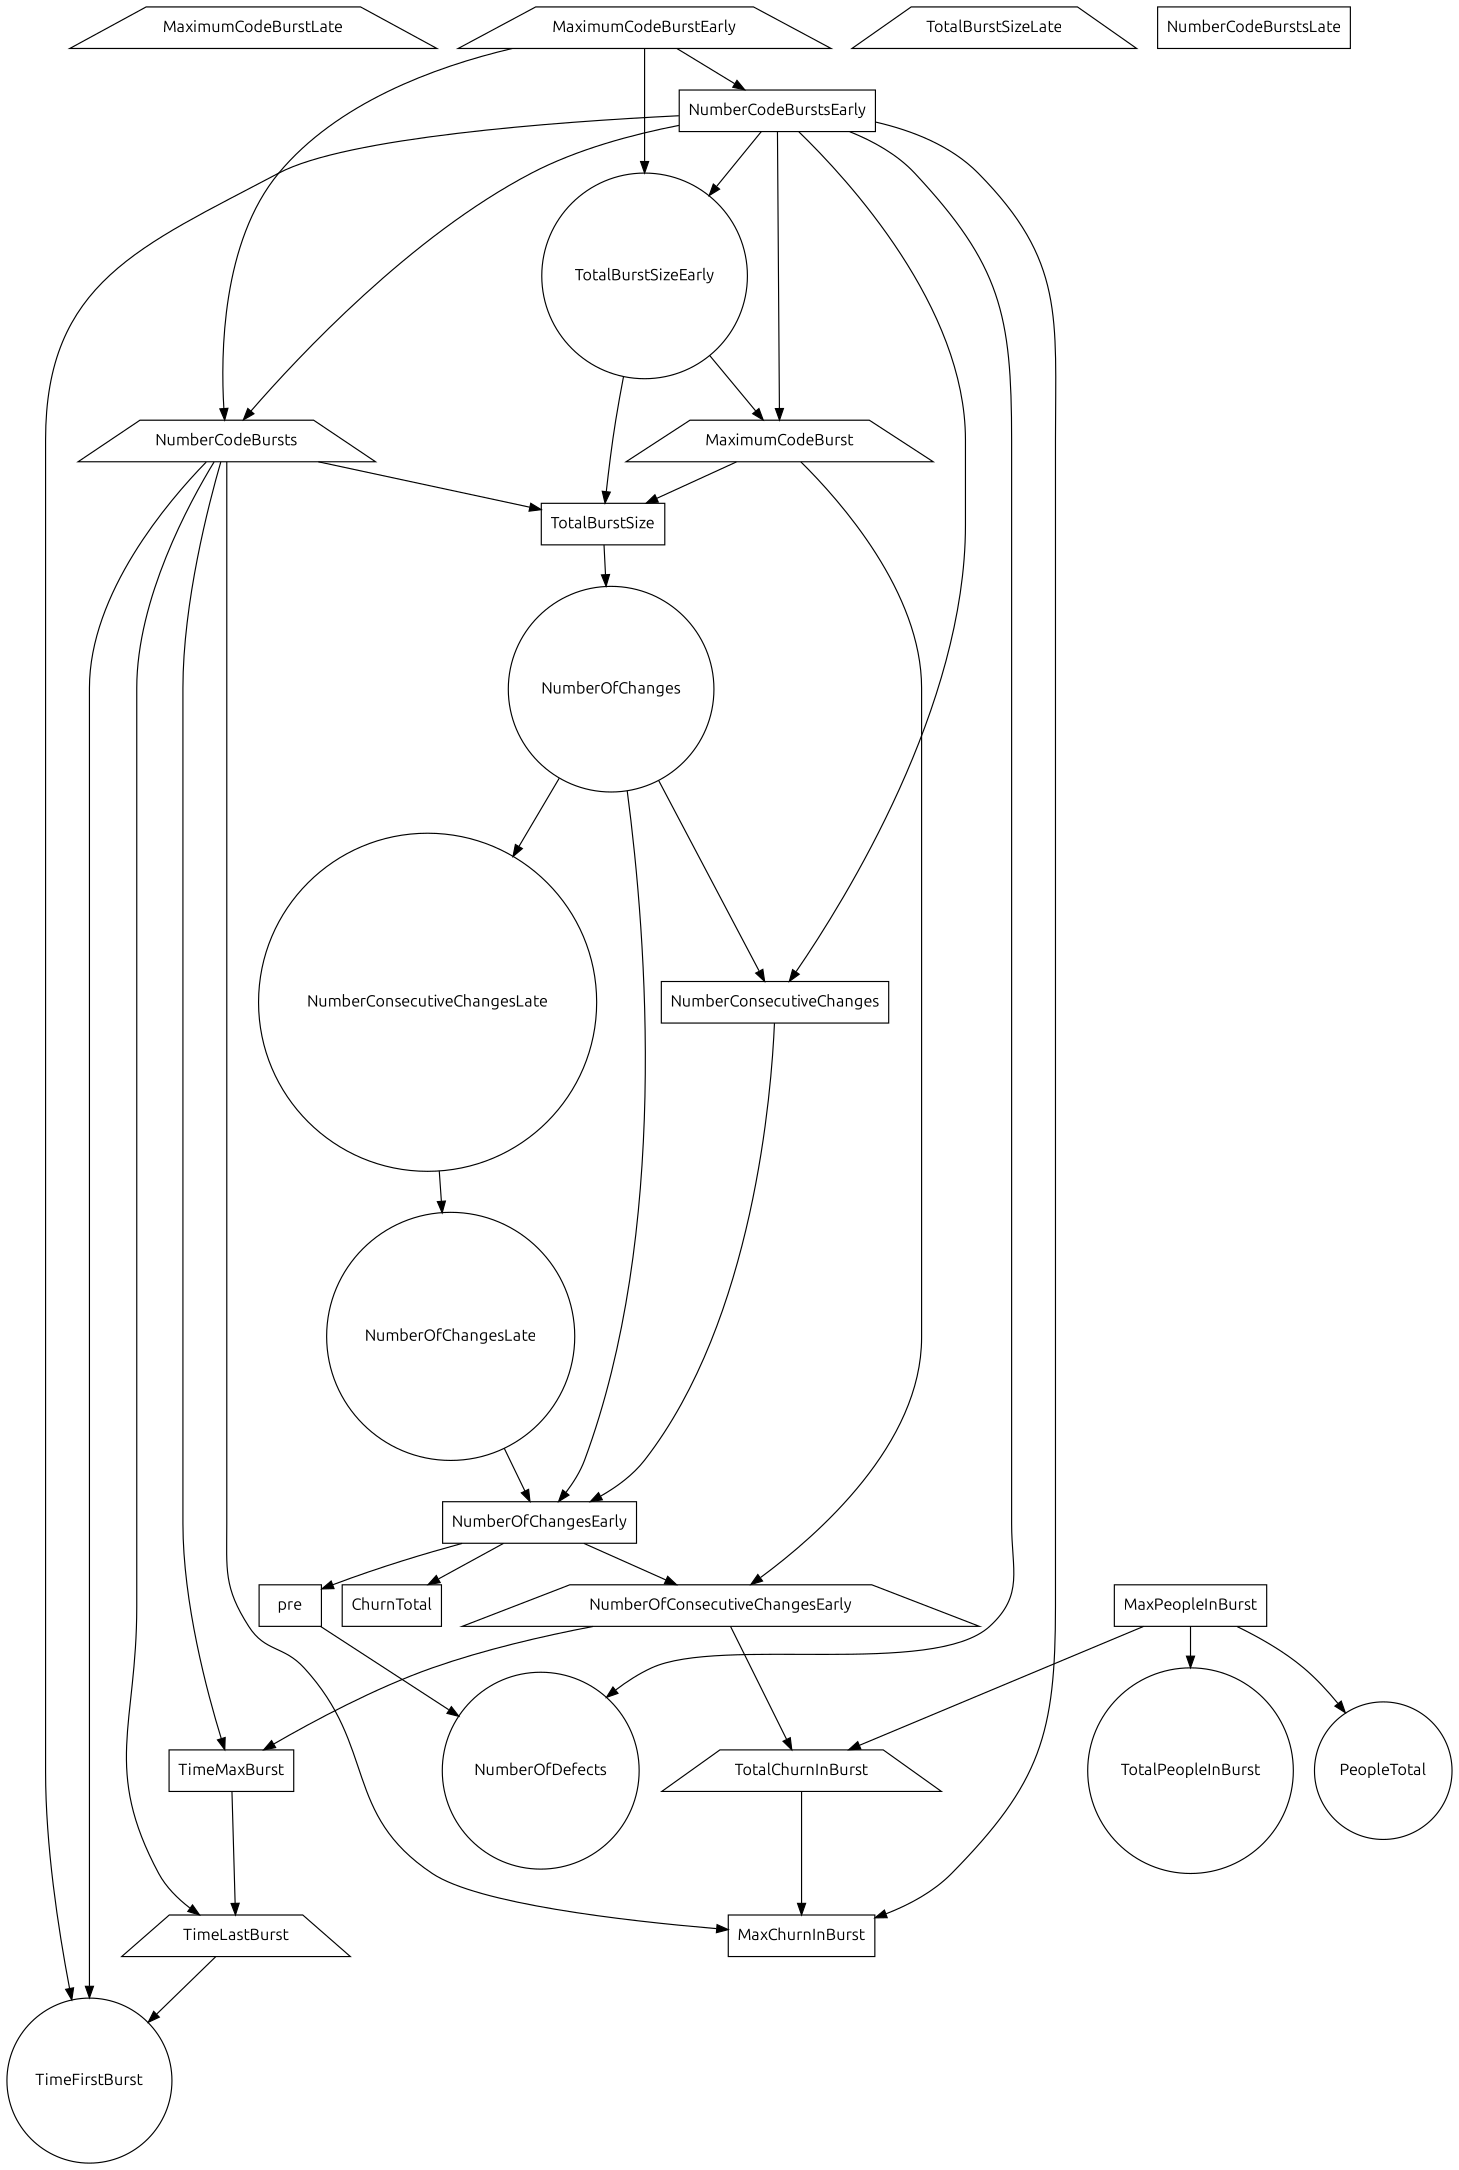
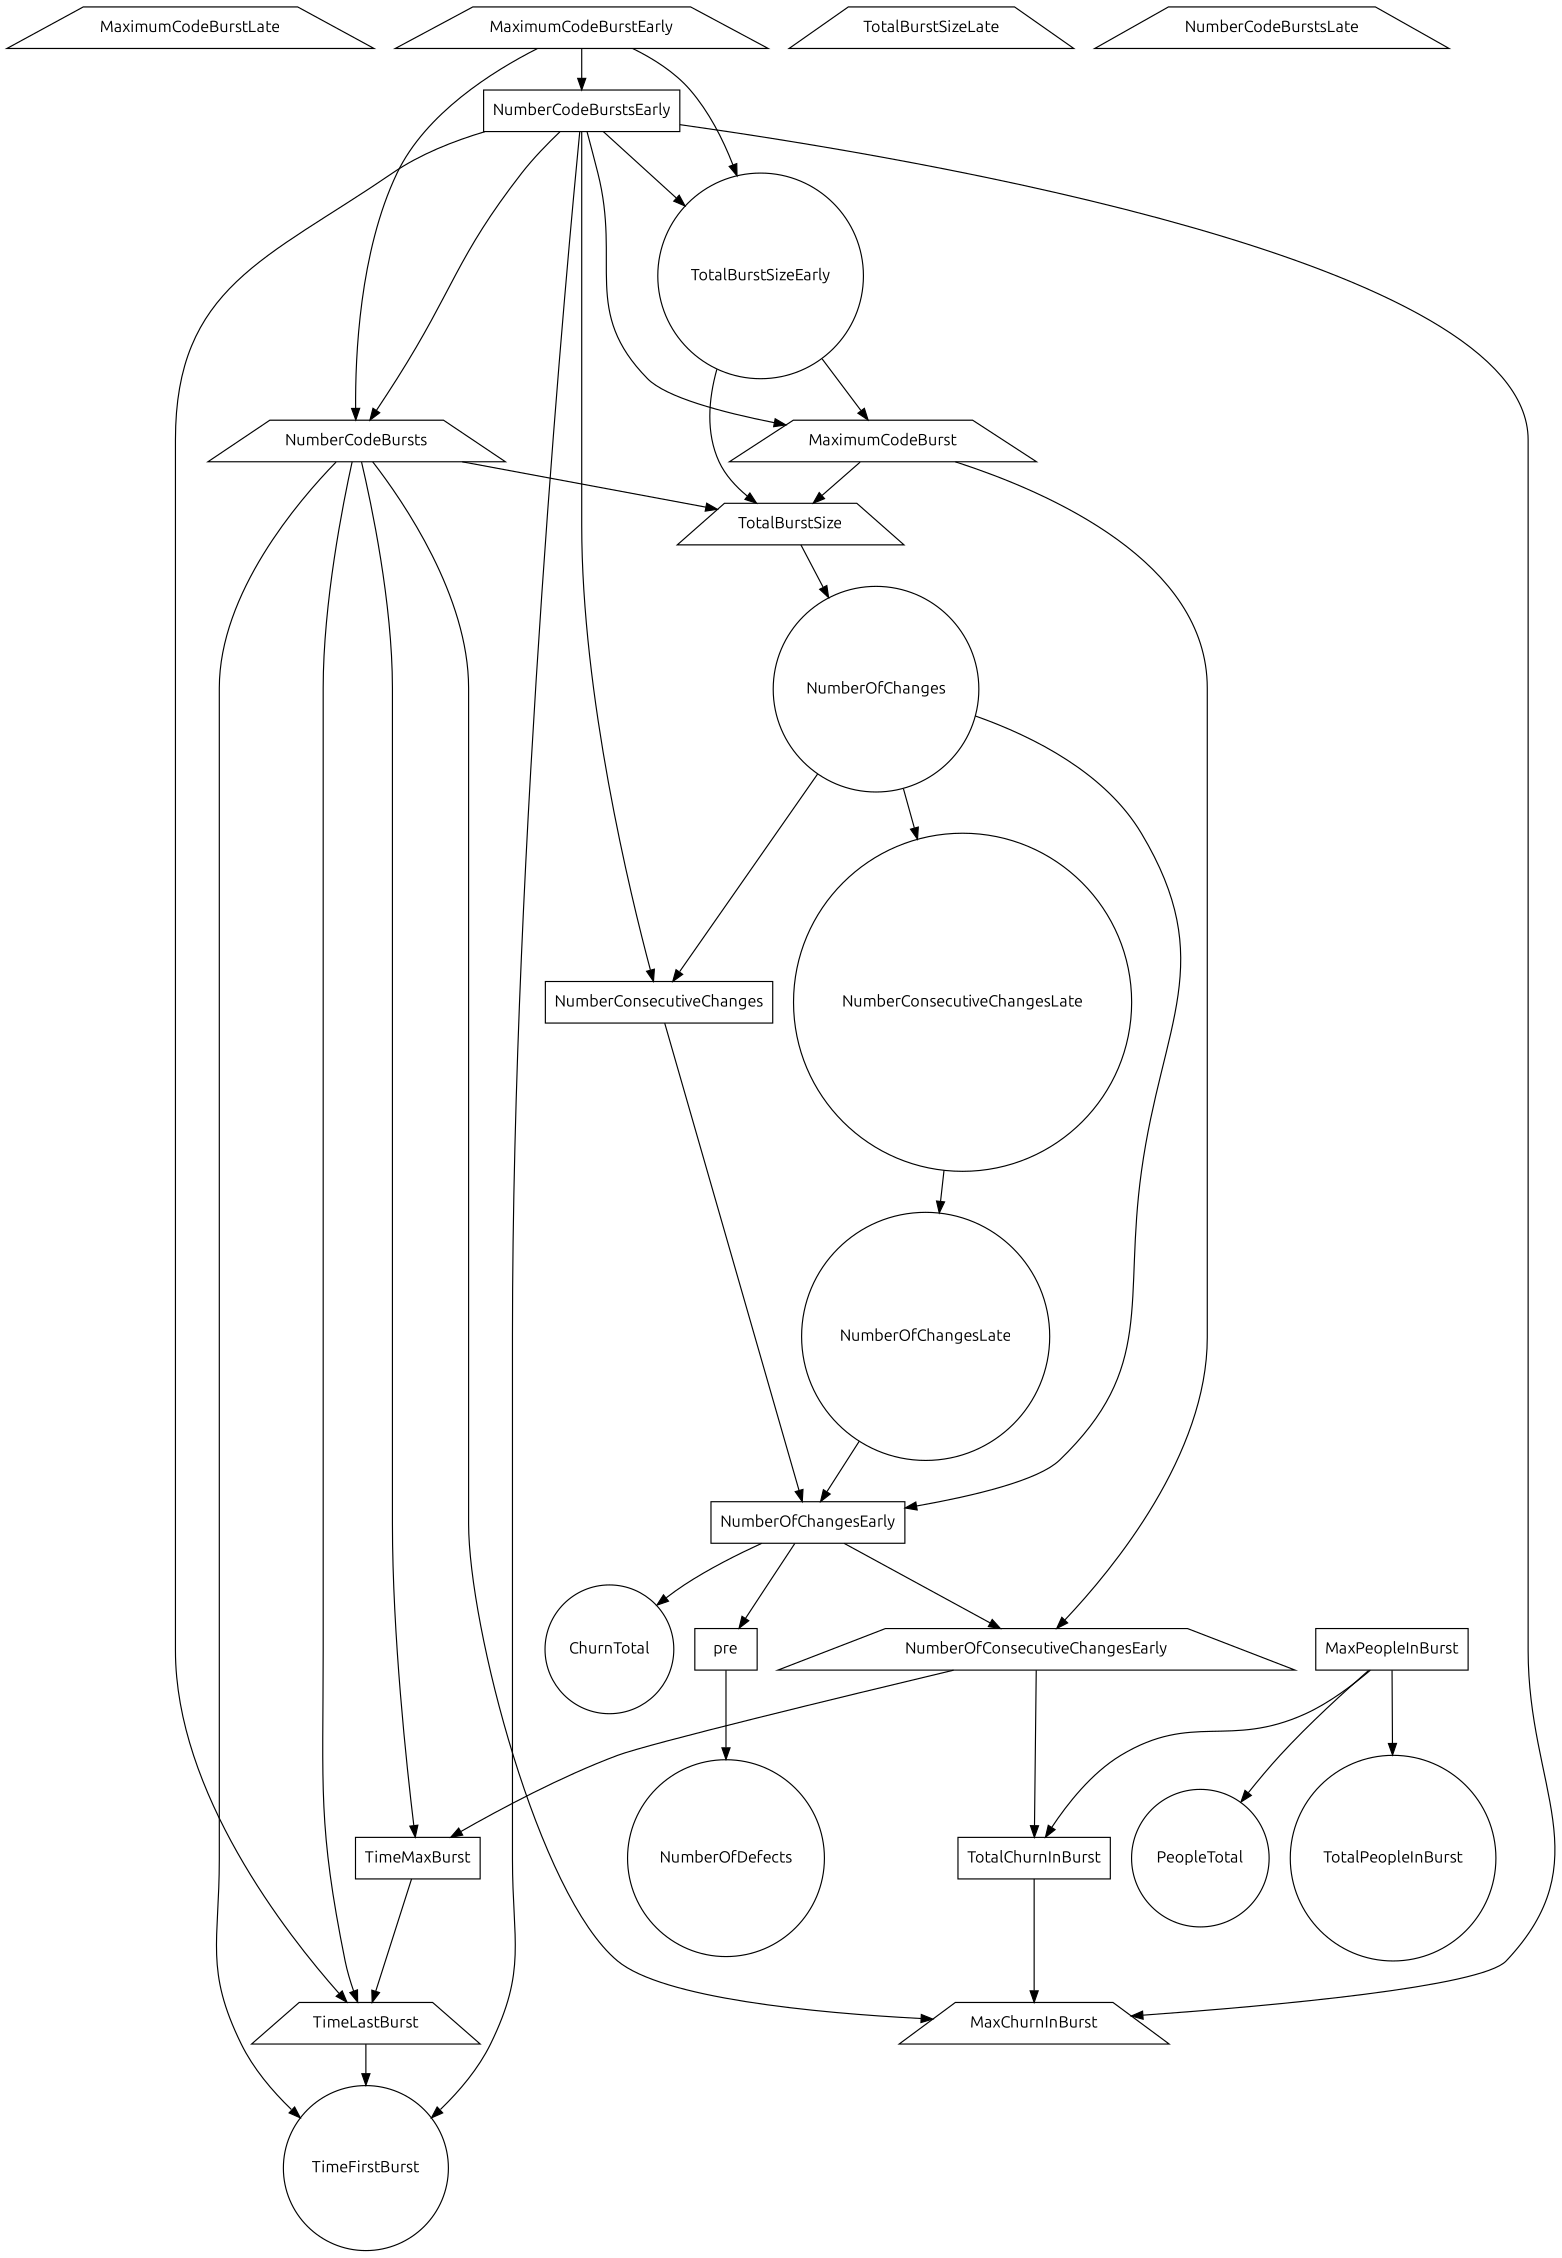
(1254, 28) -> (1272, 28)
(603, 524) -> (791, 524)
(1012, 1044) -> (175, 1006)
(392, 1606) -> (609, 1649)
(802, 1771) -> (1034, 1858)
(802, 1936) -> (1034, 2023)
